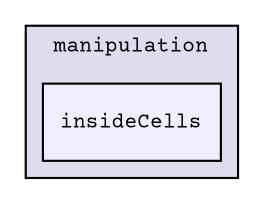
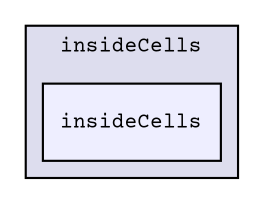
(132, 46) -> (132, 46)
